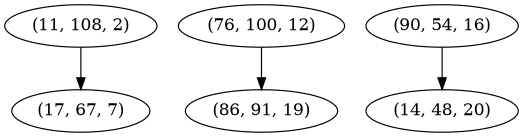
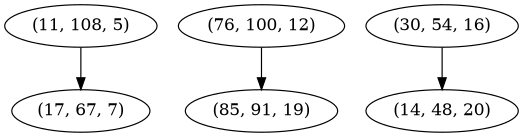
(81, 26) -> (81, 26)
(442, 26) -> (442, 26)
(261, 111) -> (261, 111)
